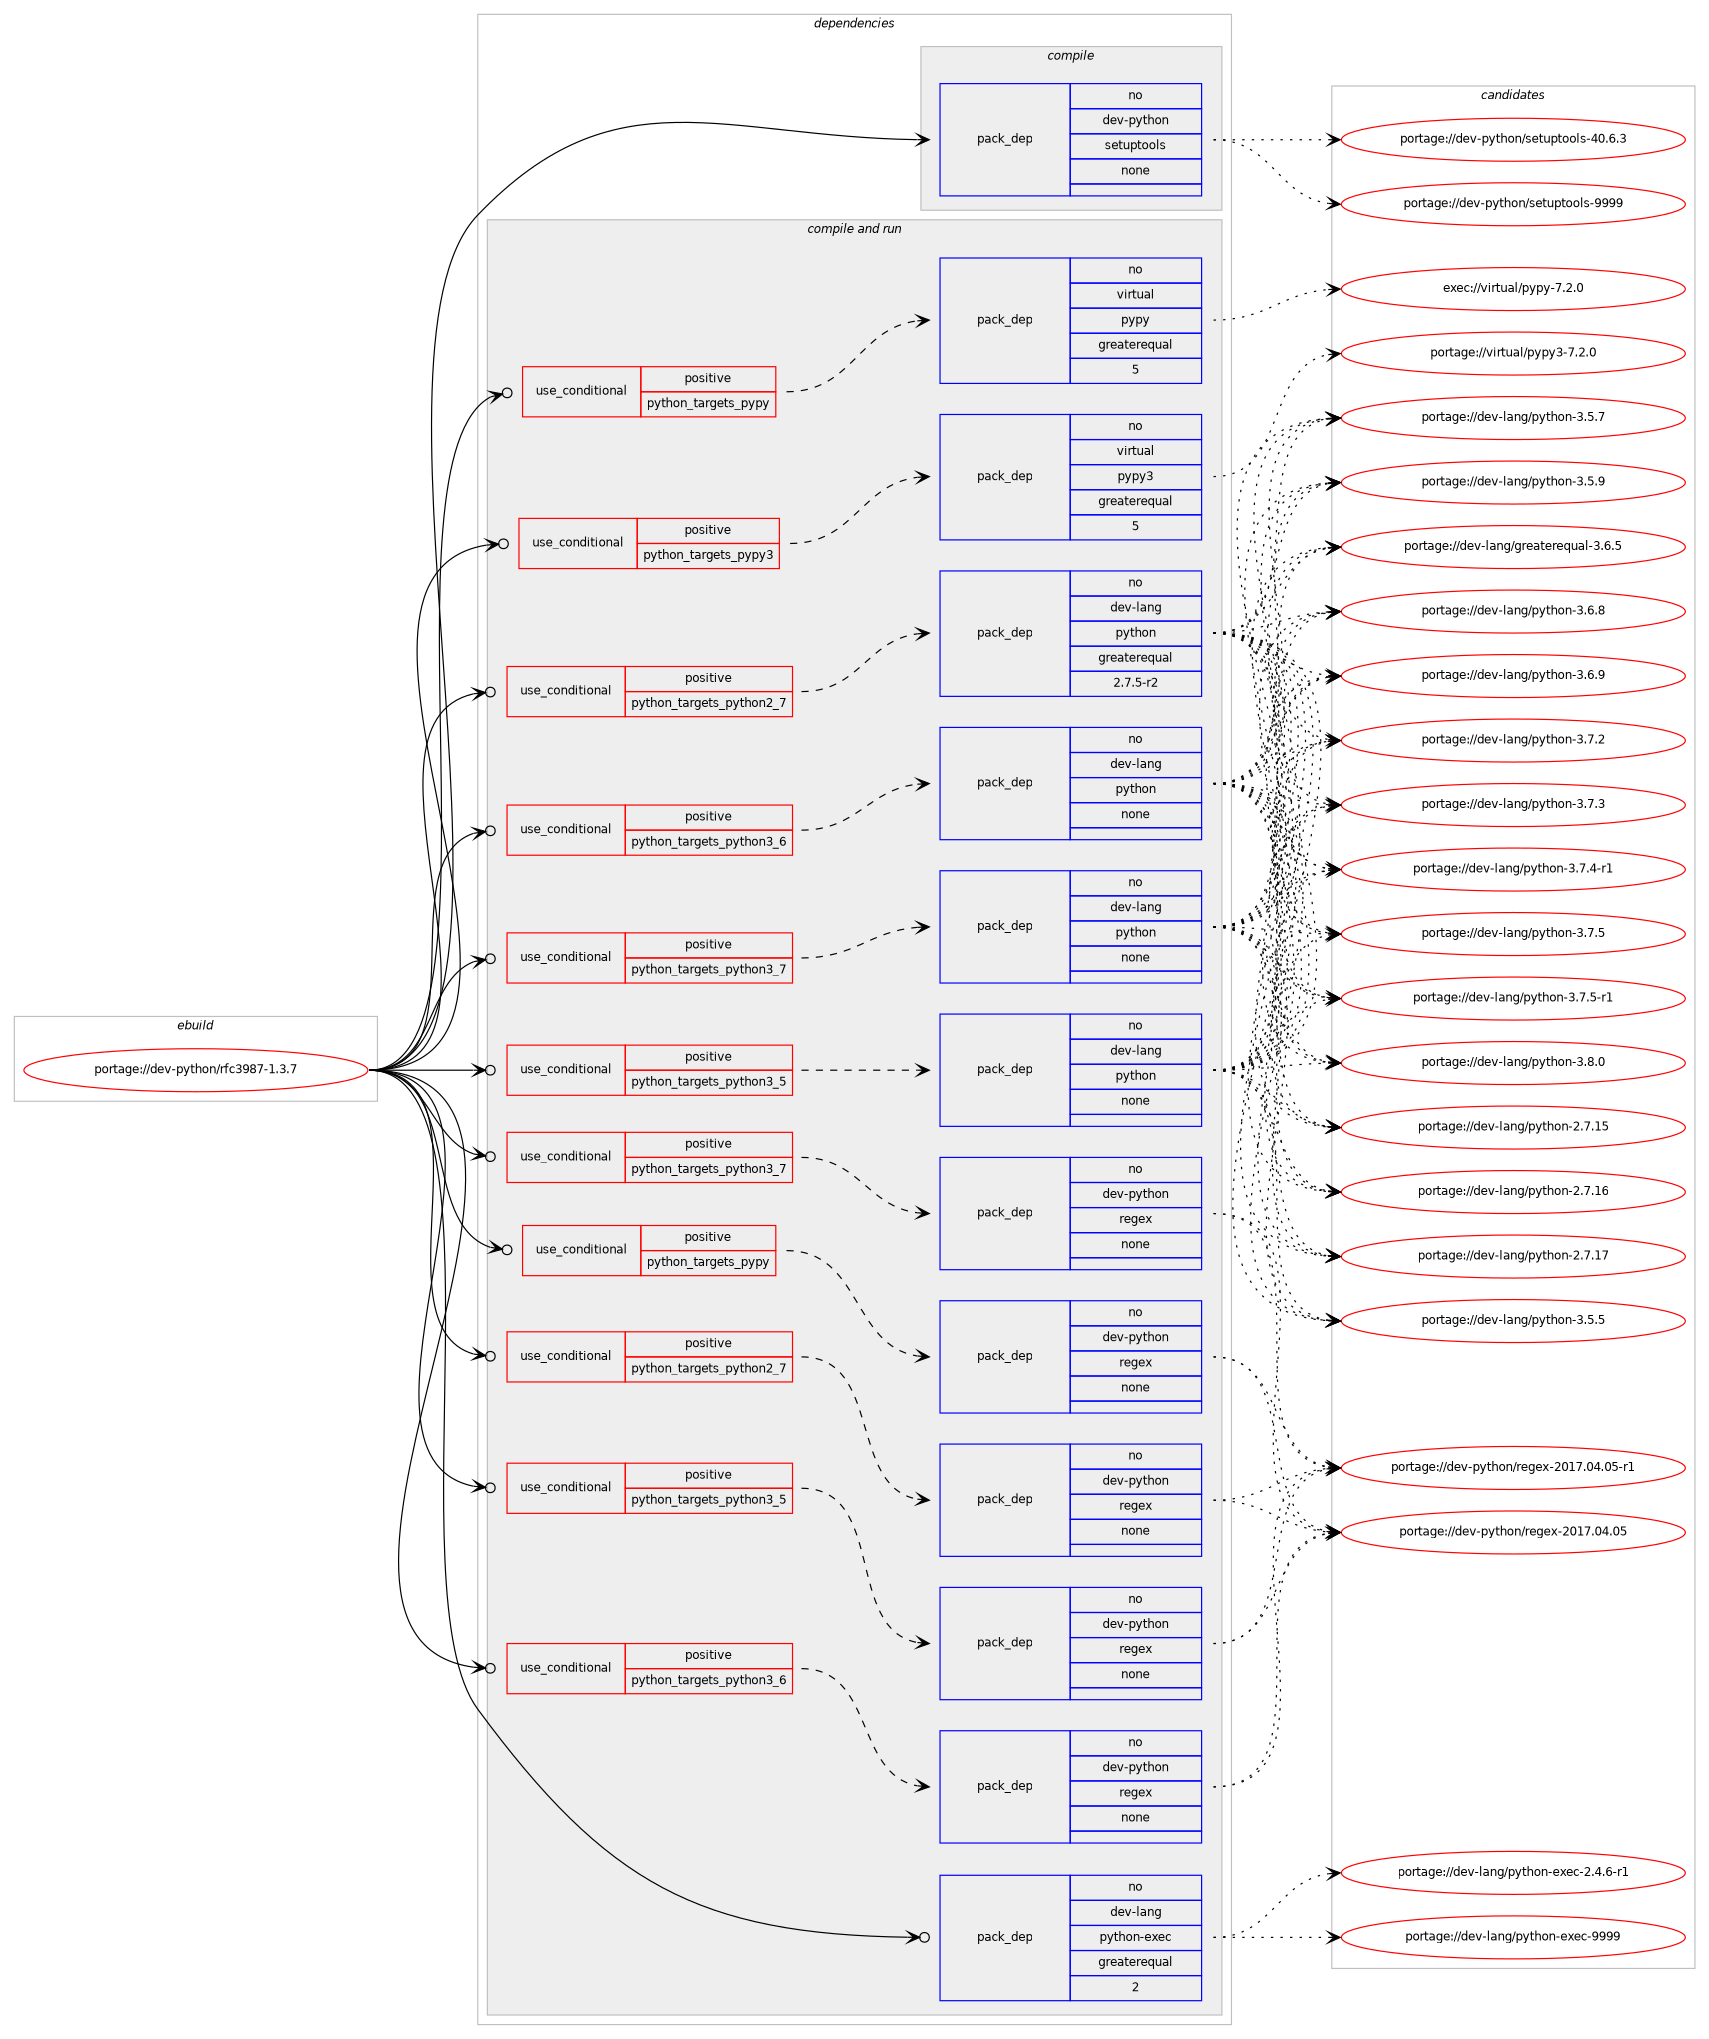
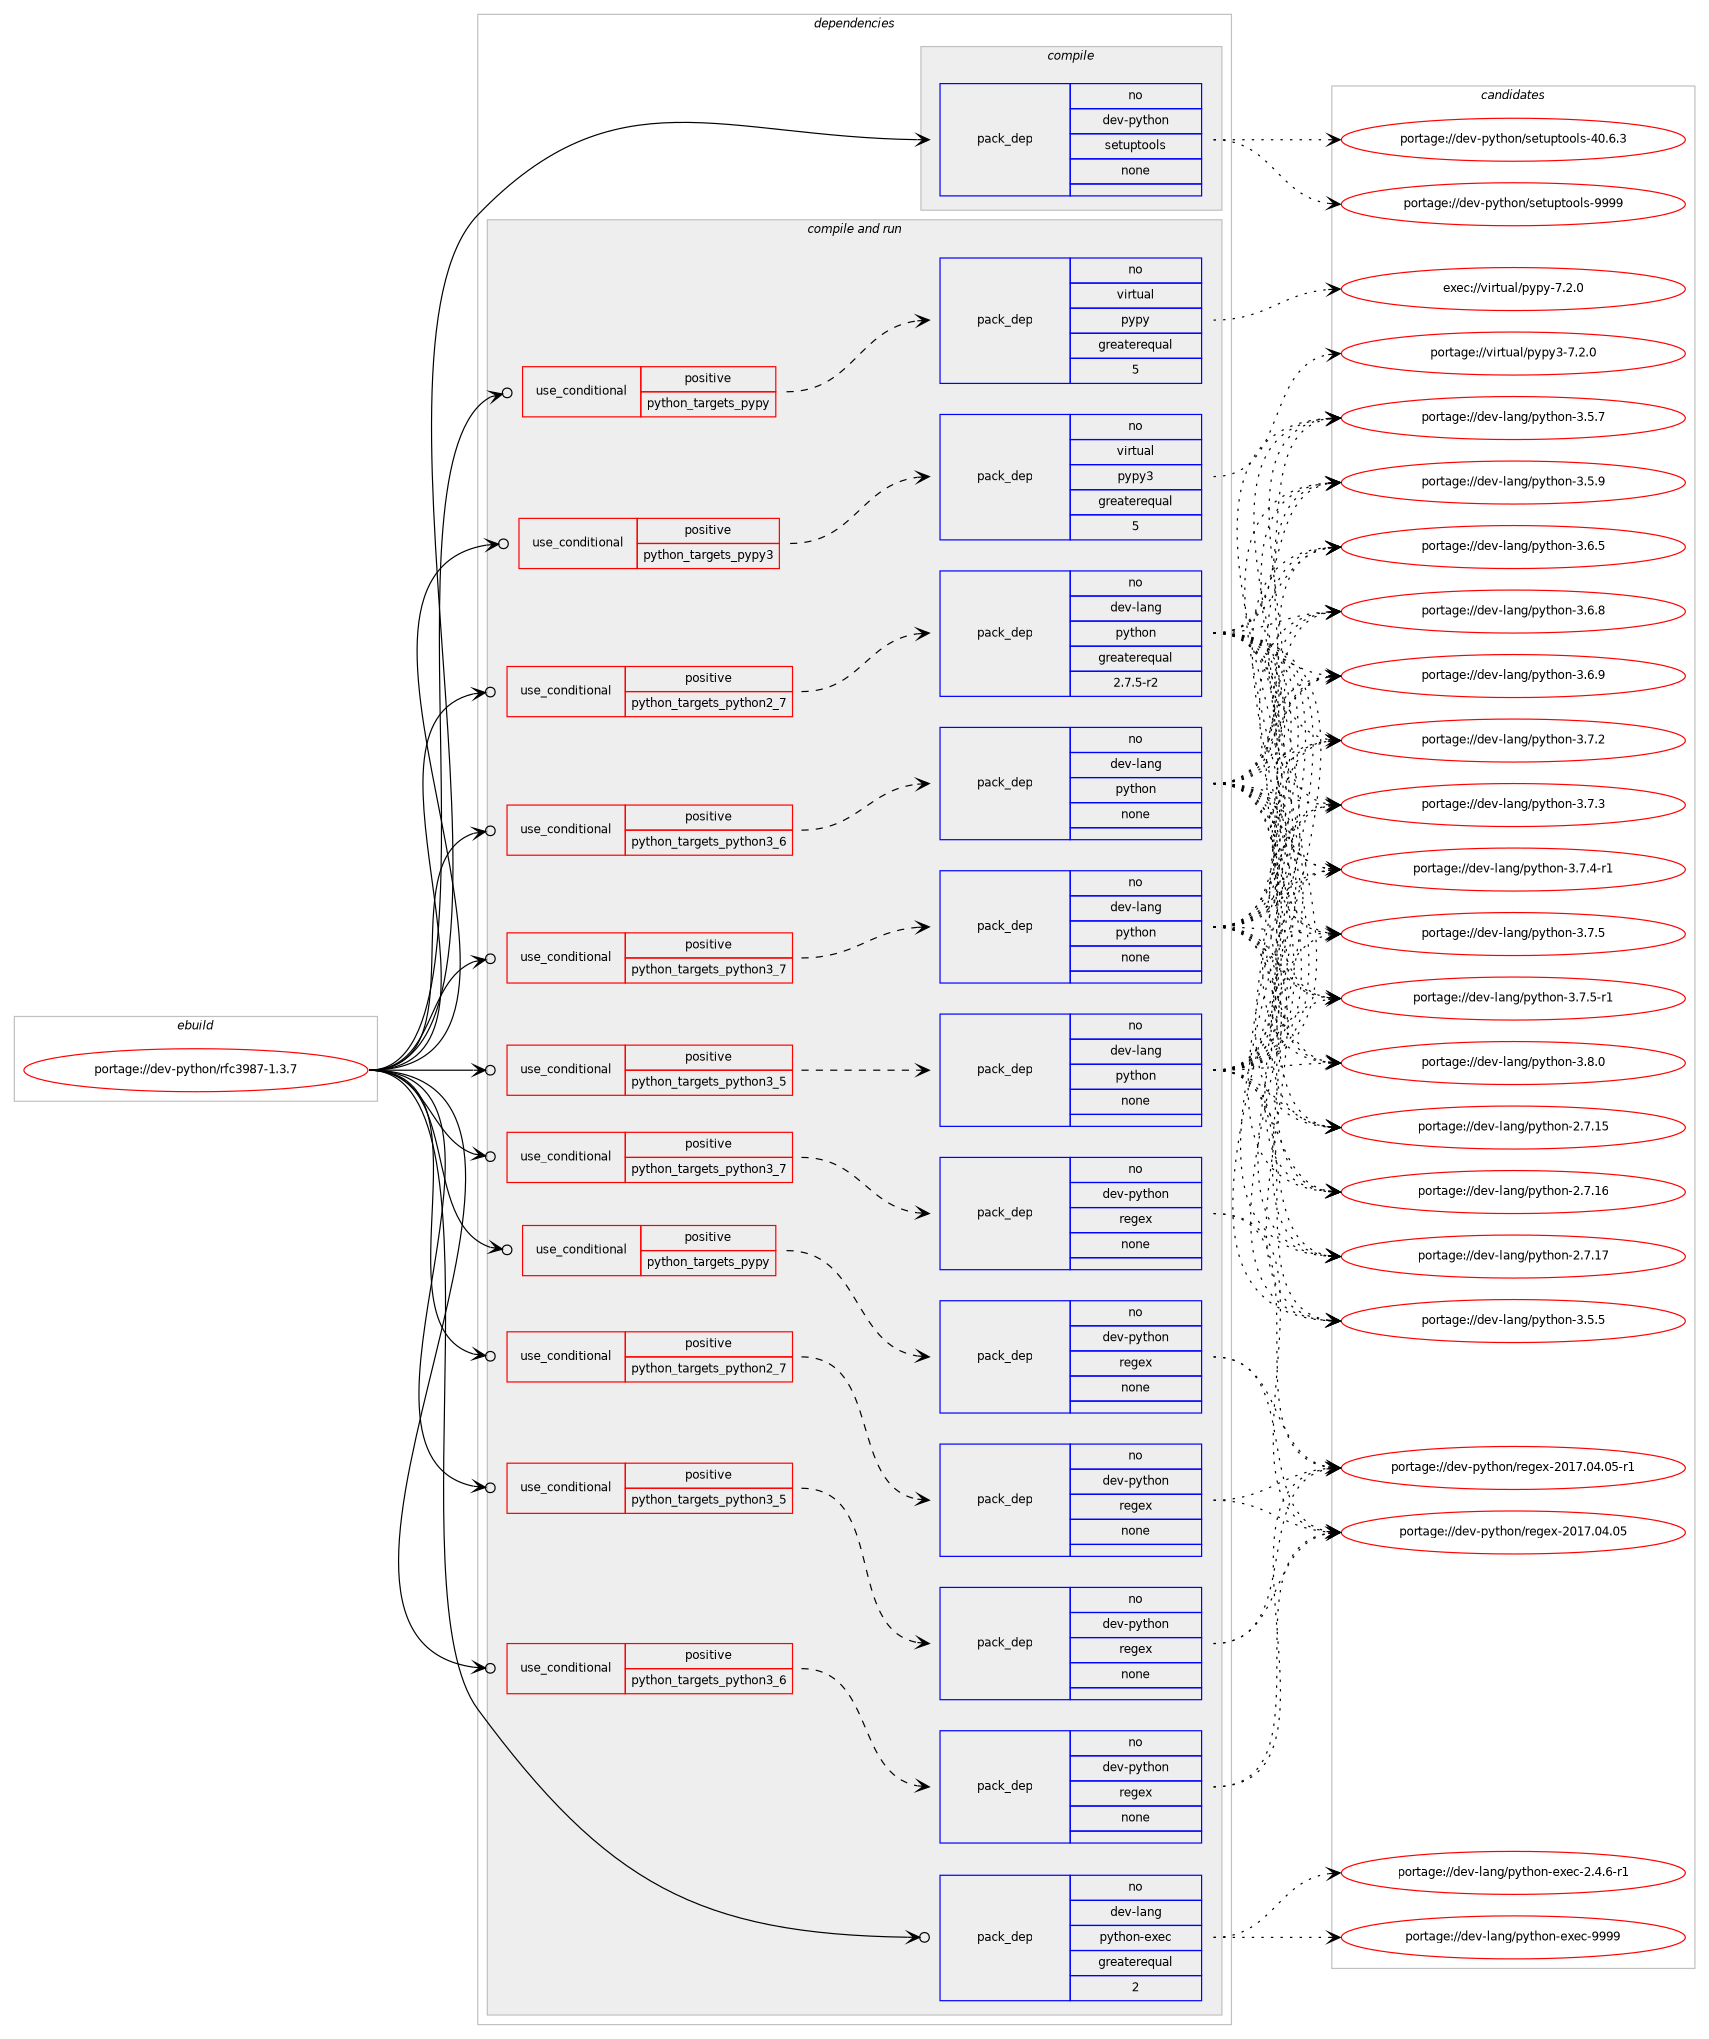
(1513, 547) -> (1513, 547)
